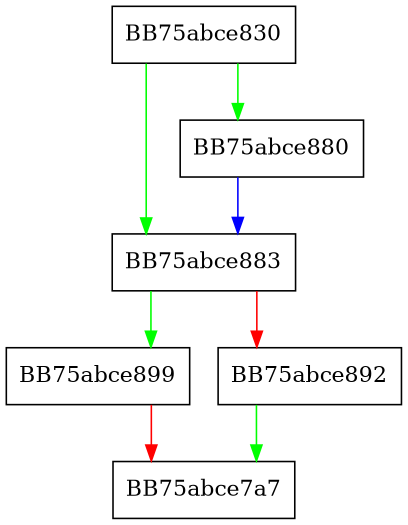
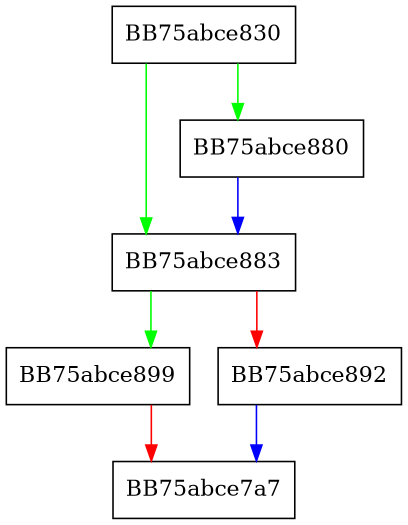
(256, 425) -> (256, 425)
